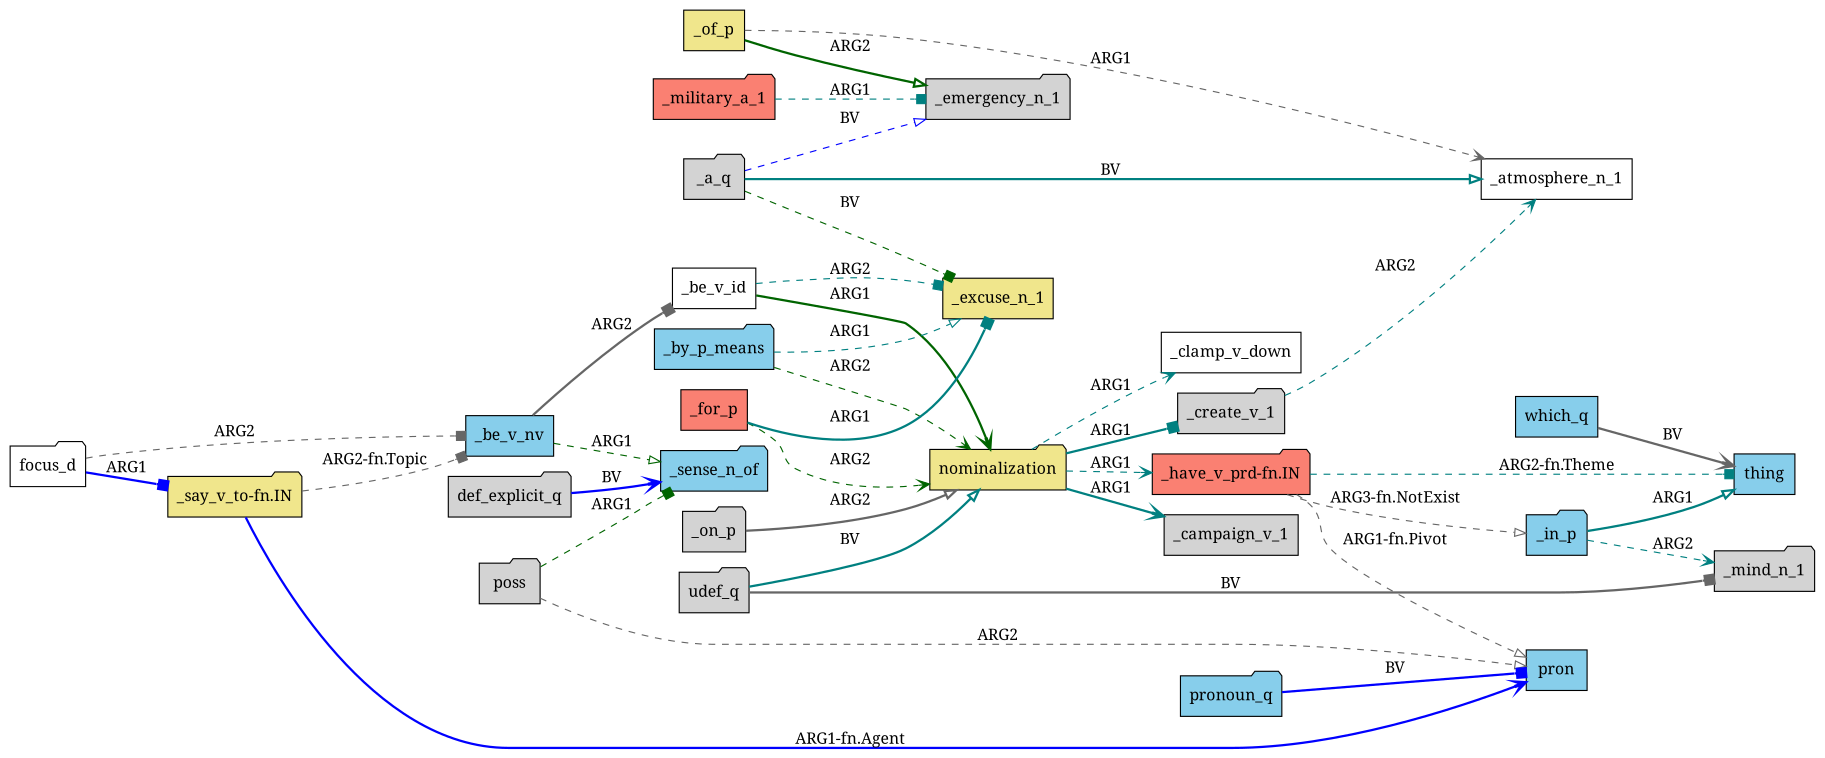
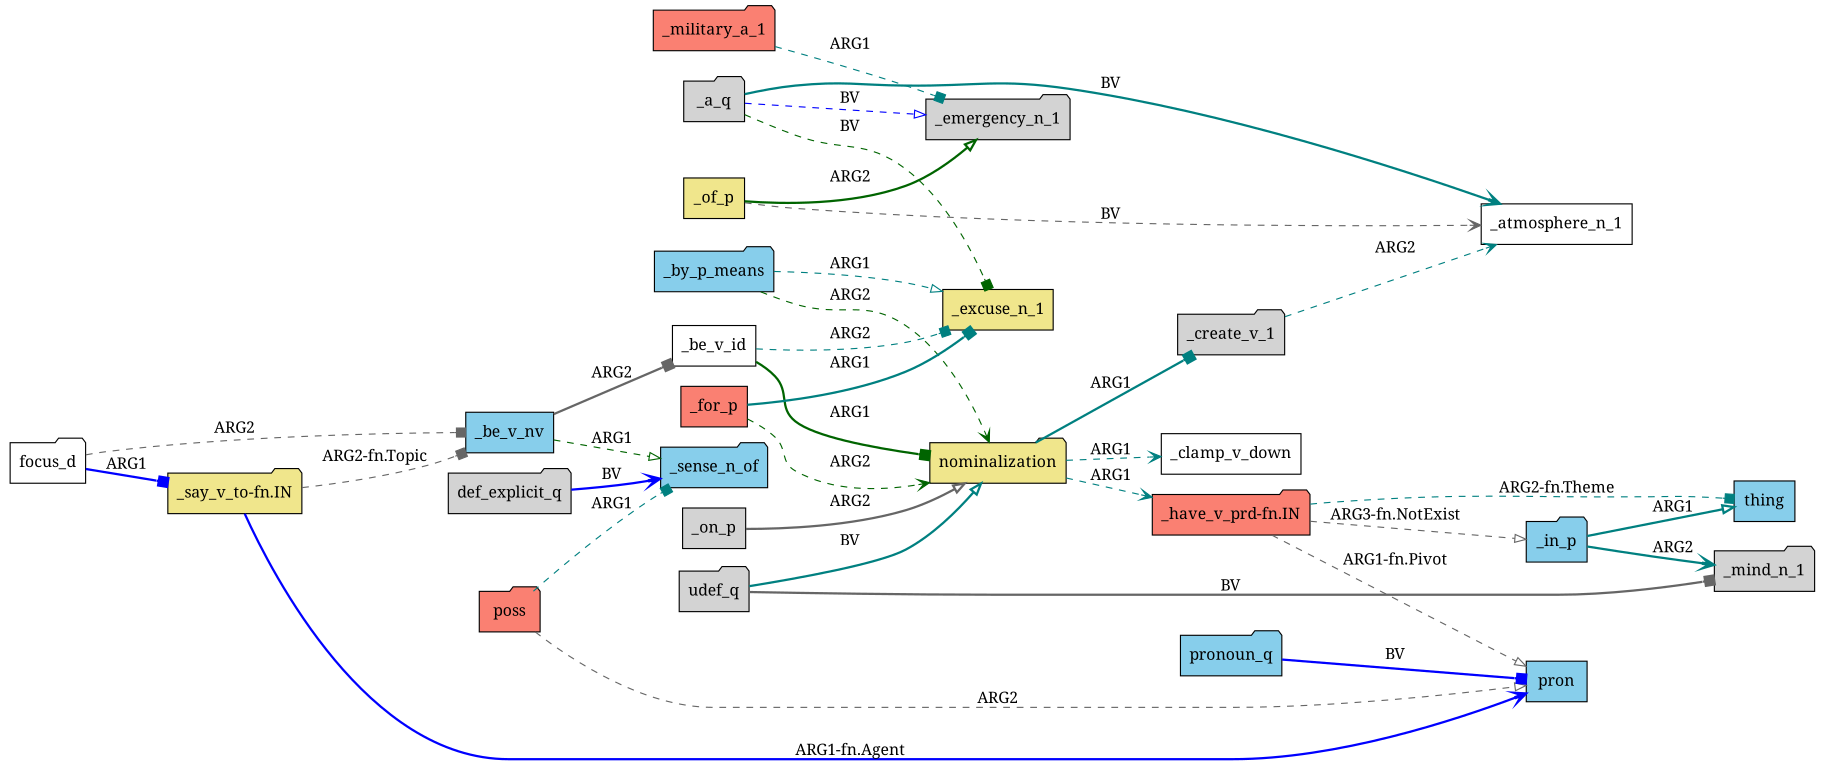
(1111, 59) -> (1111, 215)
(1107, 179) -> (1123, 98)
(901, 322) -> (819, 433)
(1557, 417) -> none
(602, 532) -> (595, 540)
(714, 532) -> (714, 528)
(1231, 535) -> none
(1645, 550) -> (1645, 555)
(510, 583) -> (510, 612)
